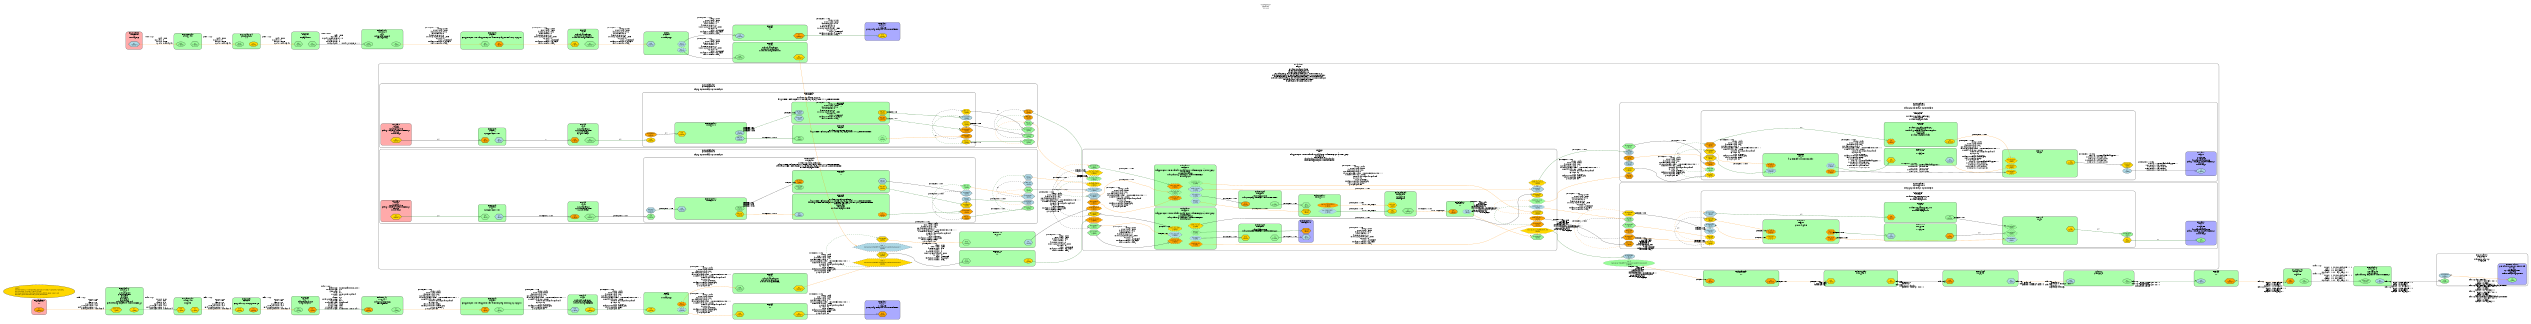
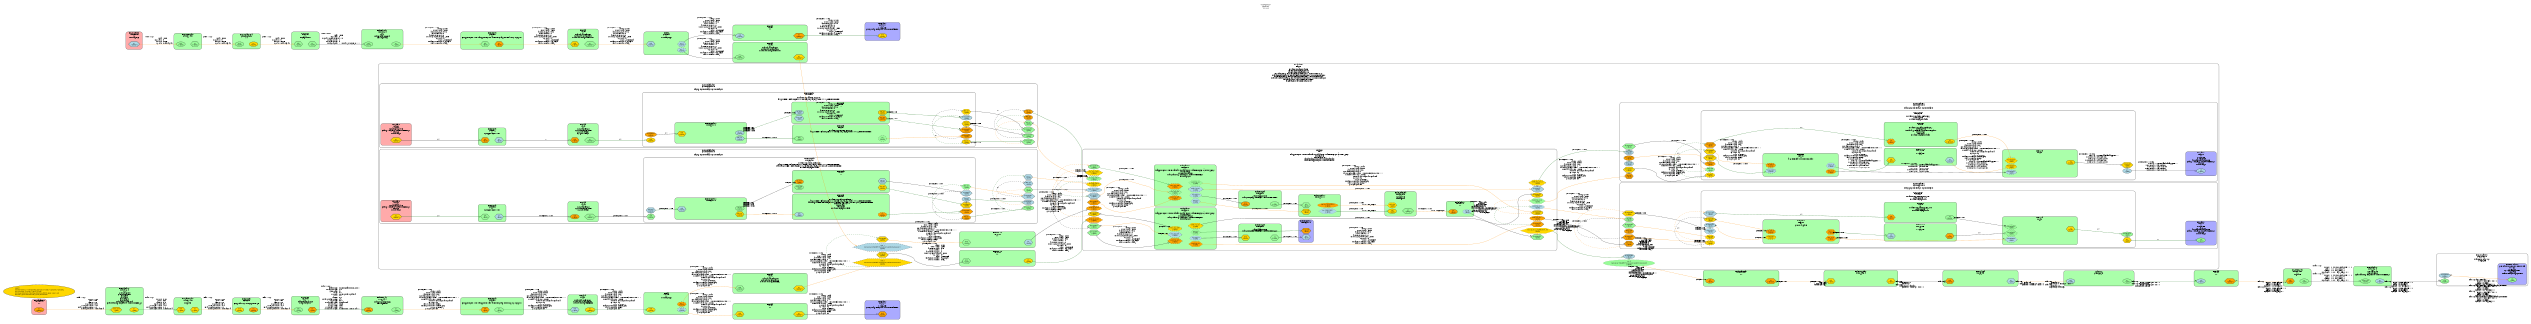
(2011, 172) -> (2011, 172)
(1053, 189) -> (1053, 189)
(1499, 227) -> (1499, 227)
